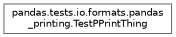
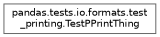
(88, 19) -> (80, 19)
